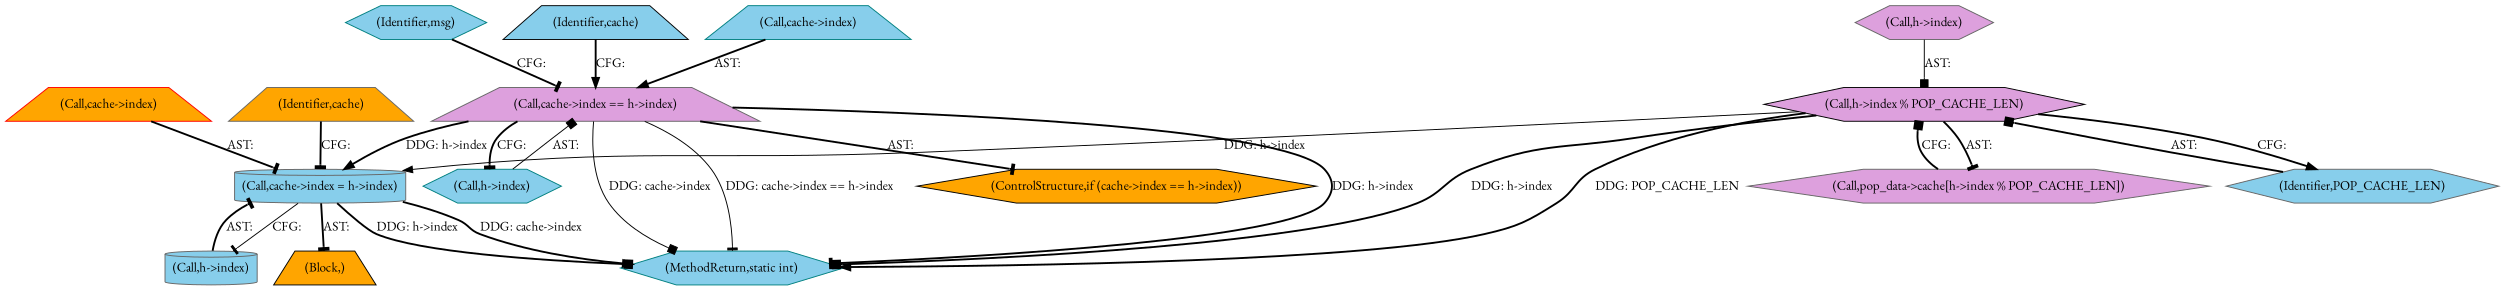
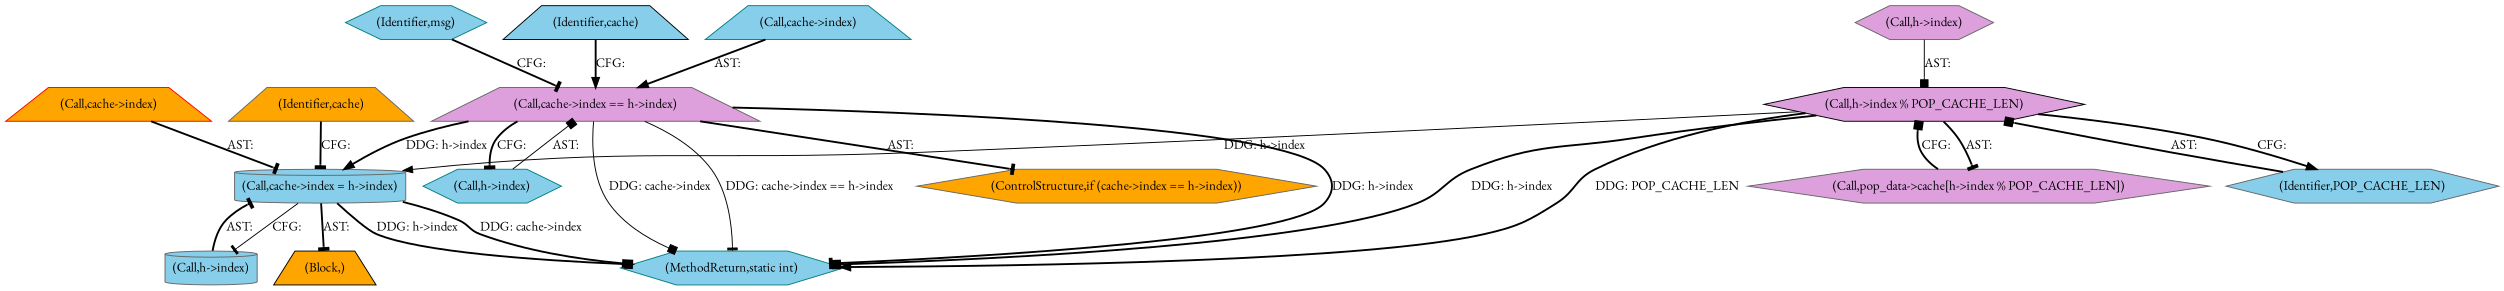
(1117, 186) -> (1117, 186)
